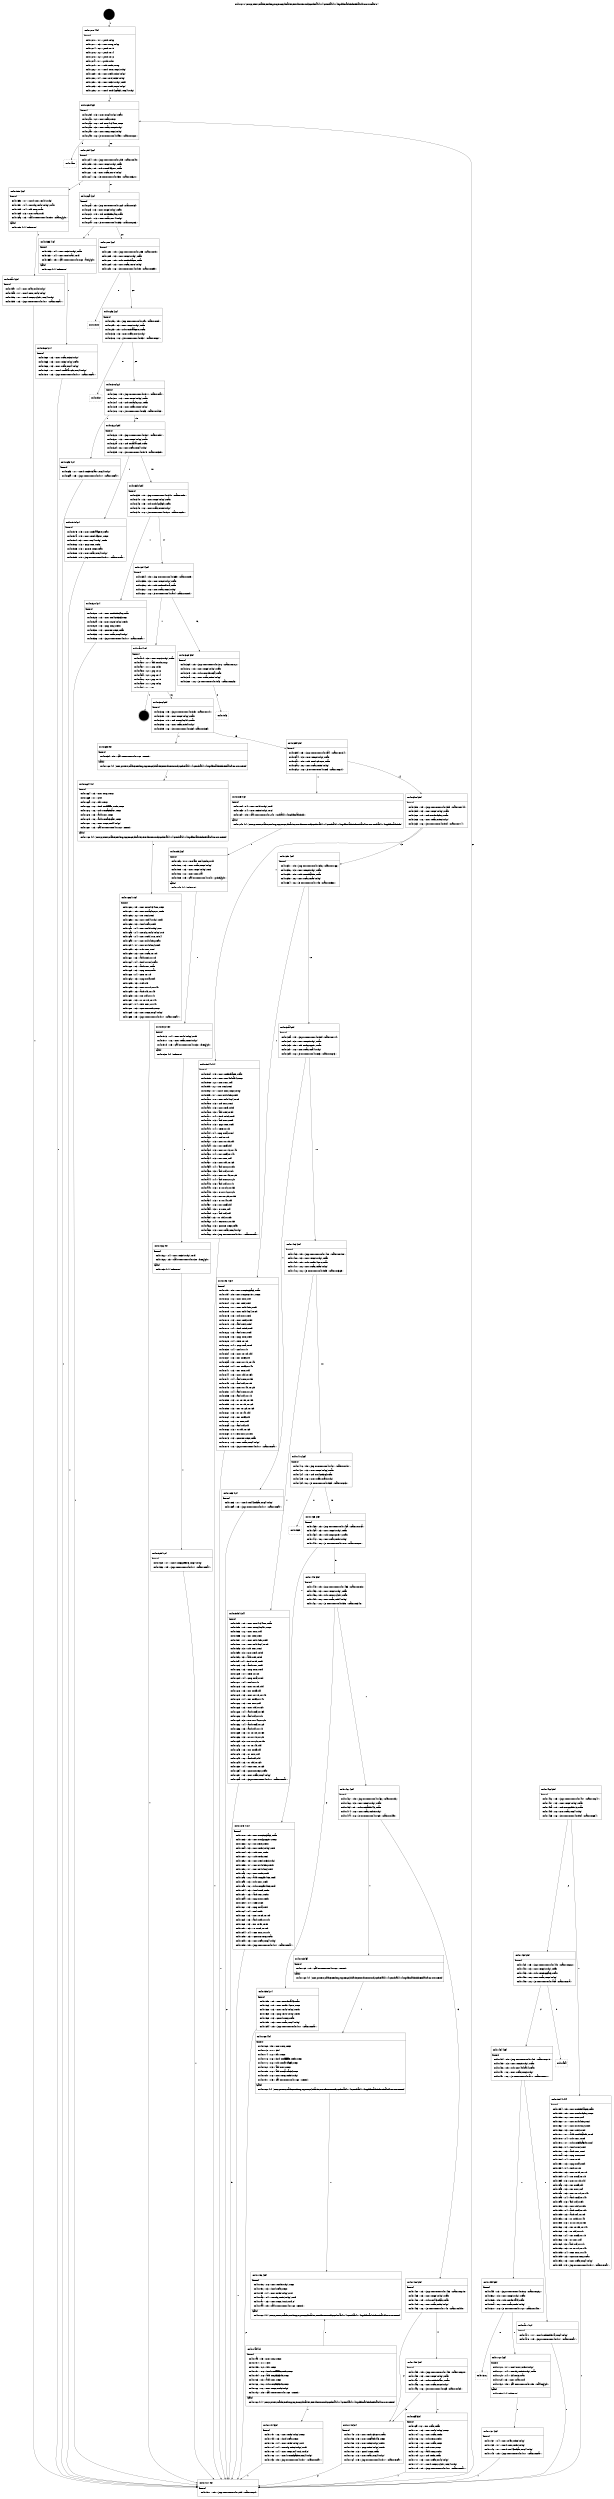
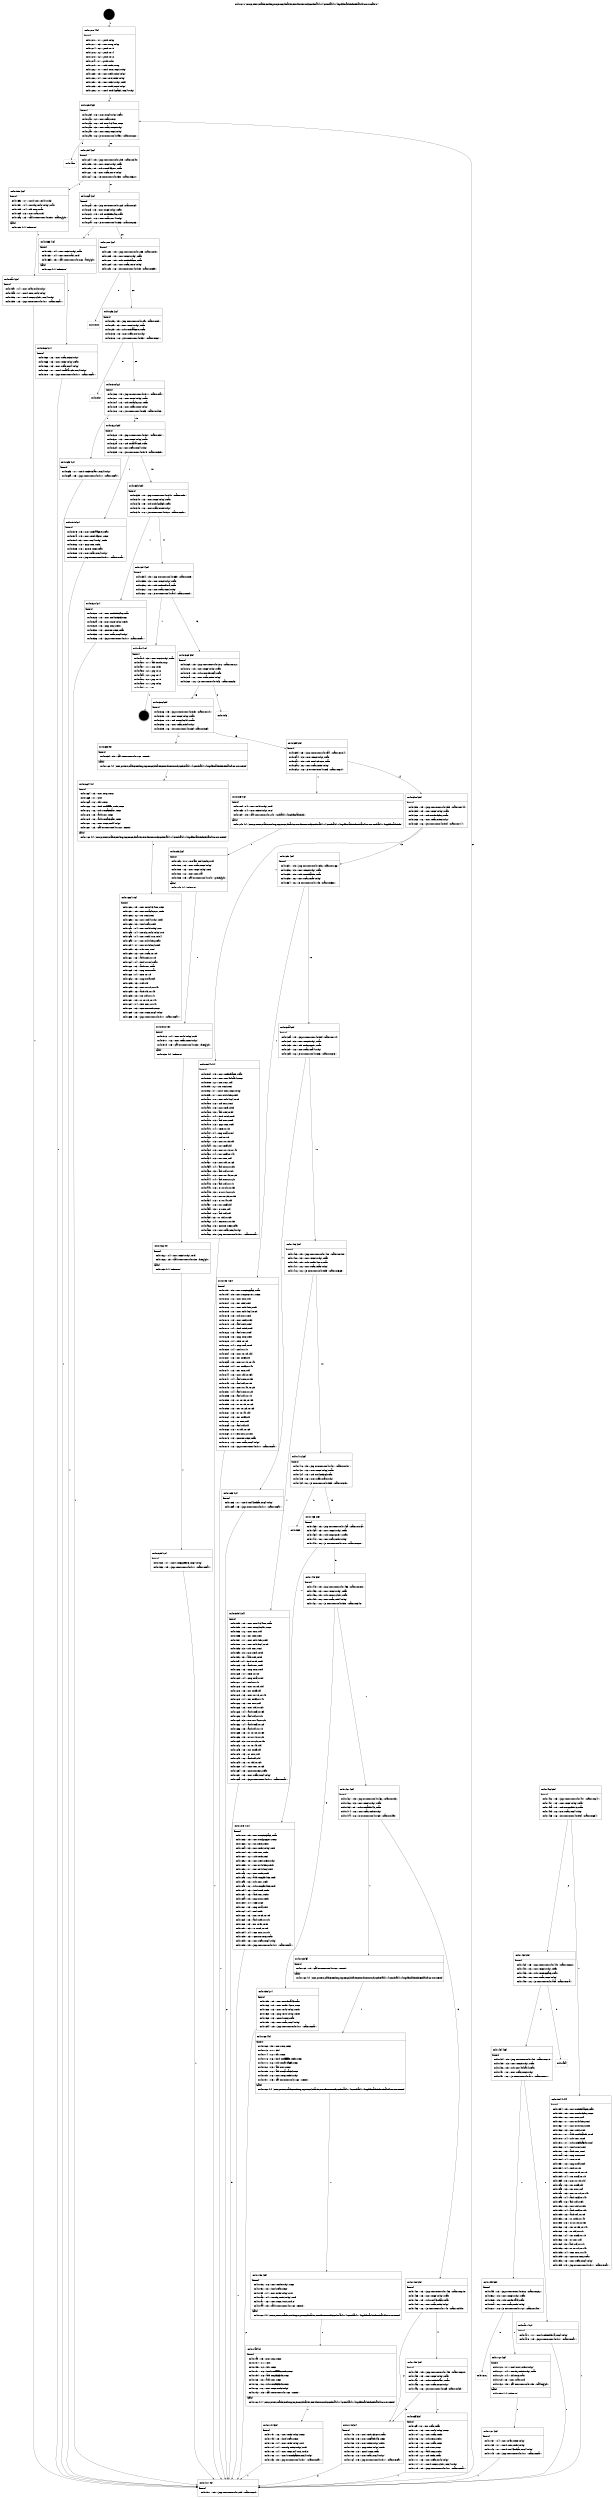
(169, 695) -> (196, 691)
(149, 1765) -> none
(324, 2333) -> (321, 2332)
